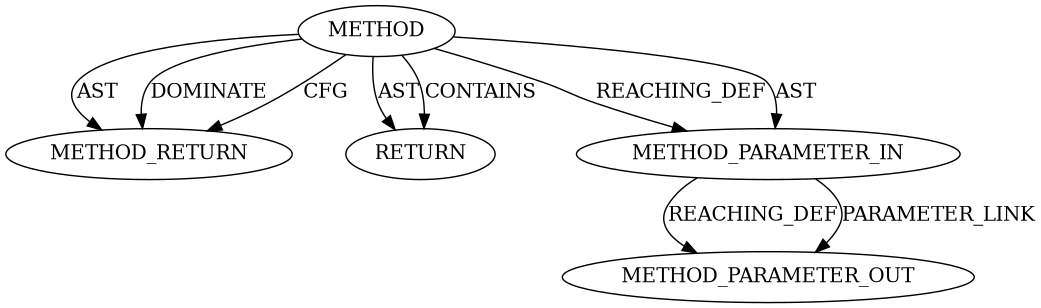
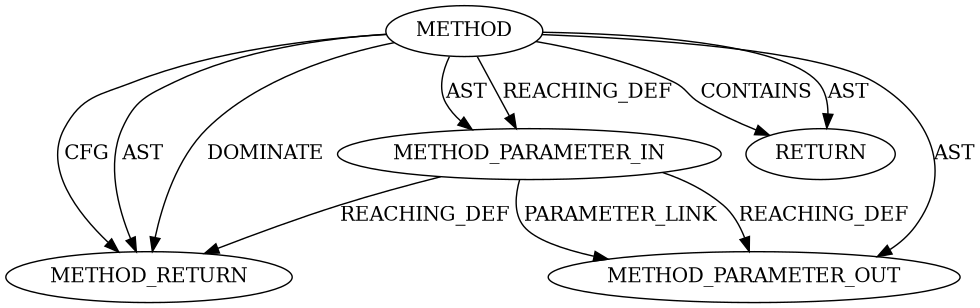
none -> (812, 61)
none -> (328, 209)
